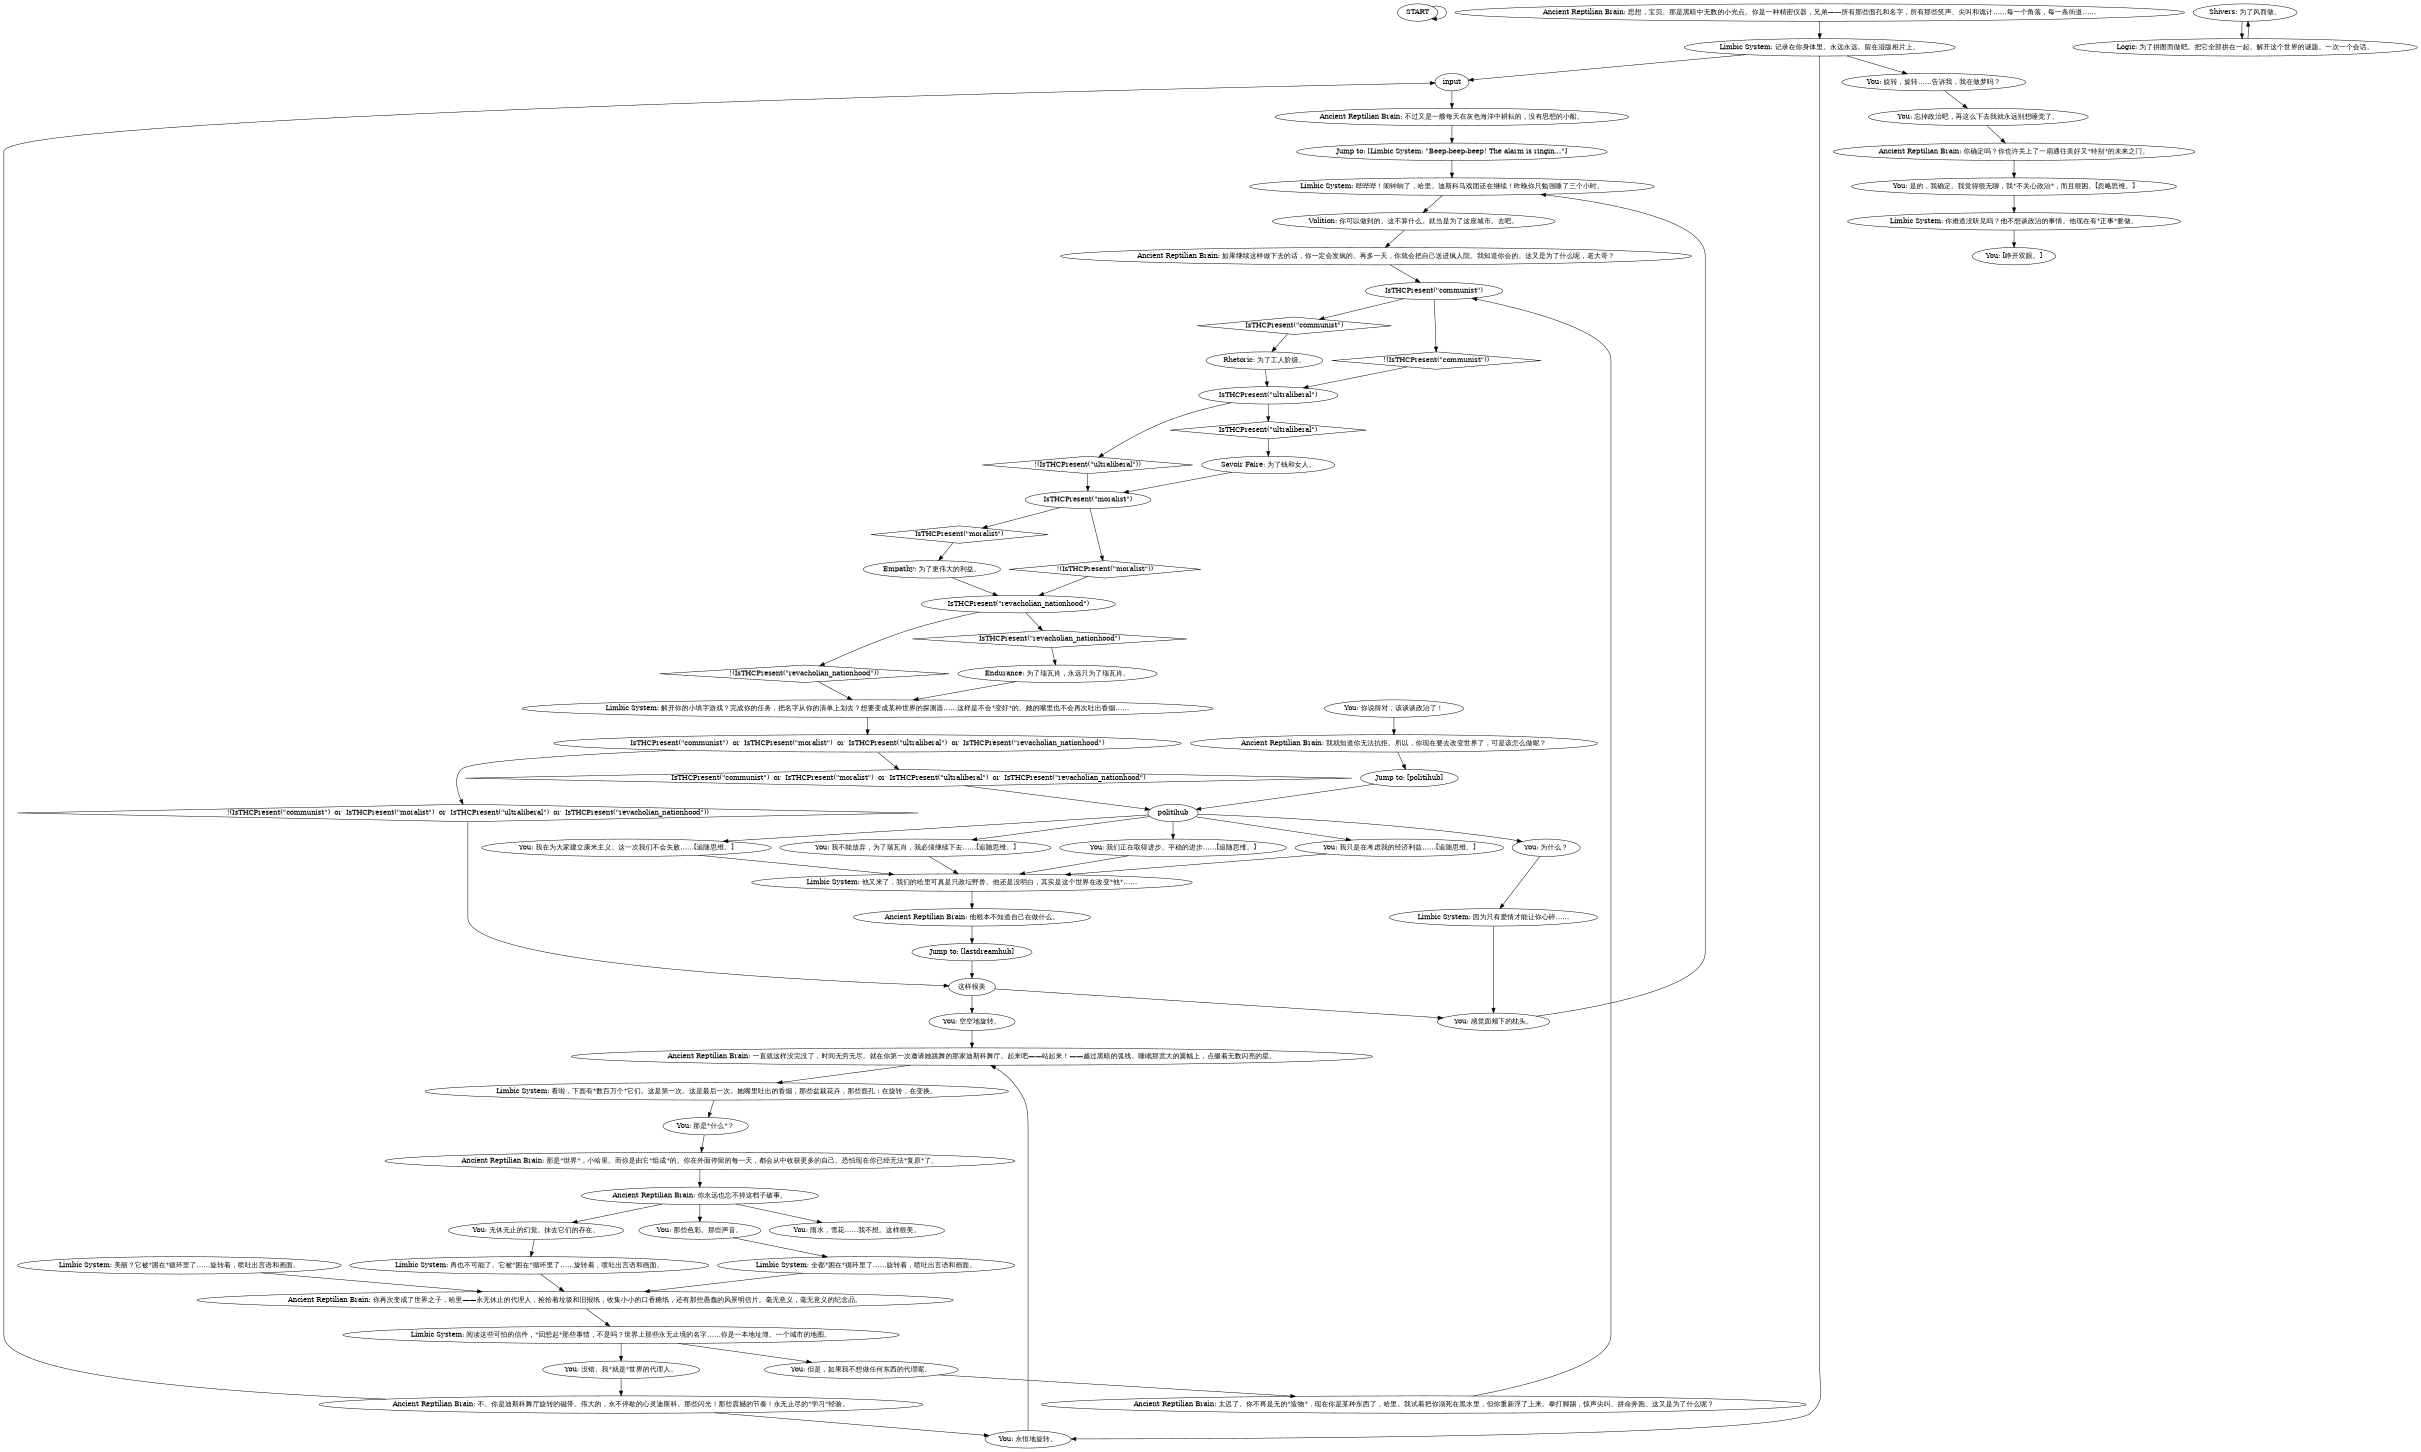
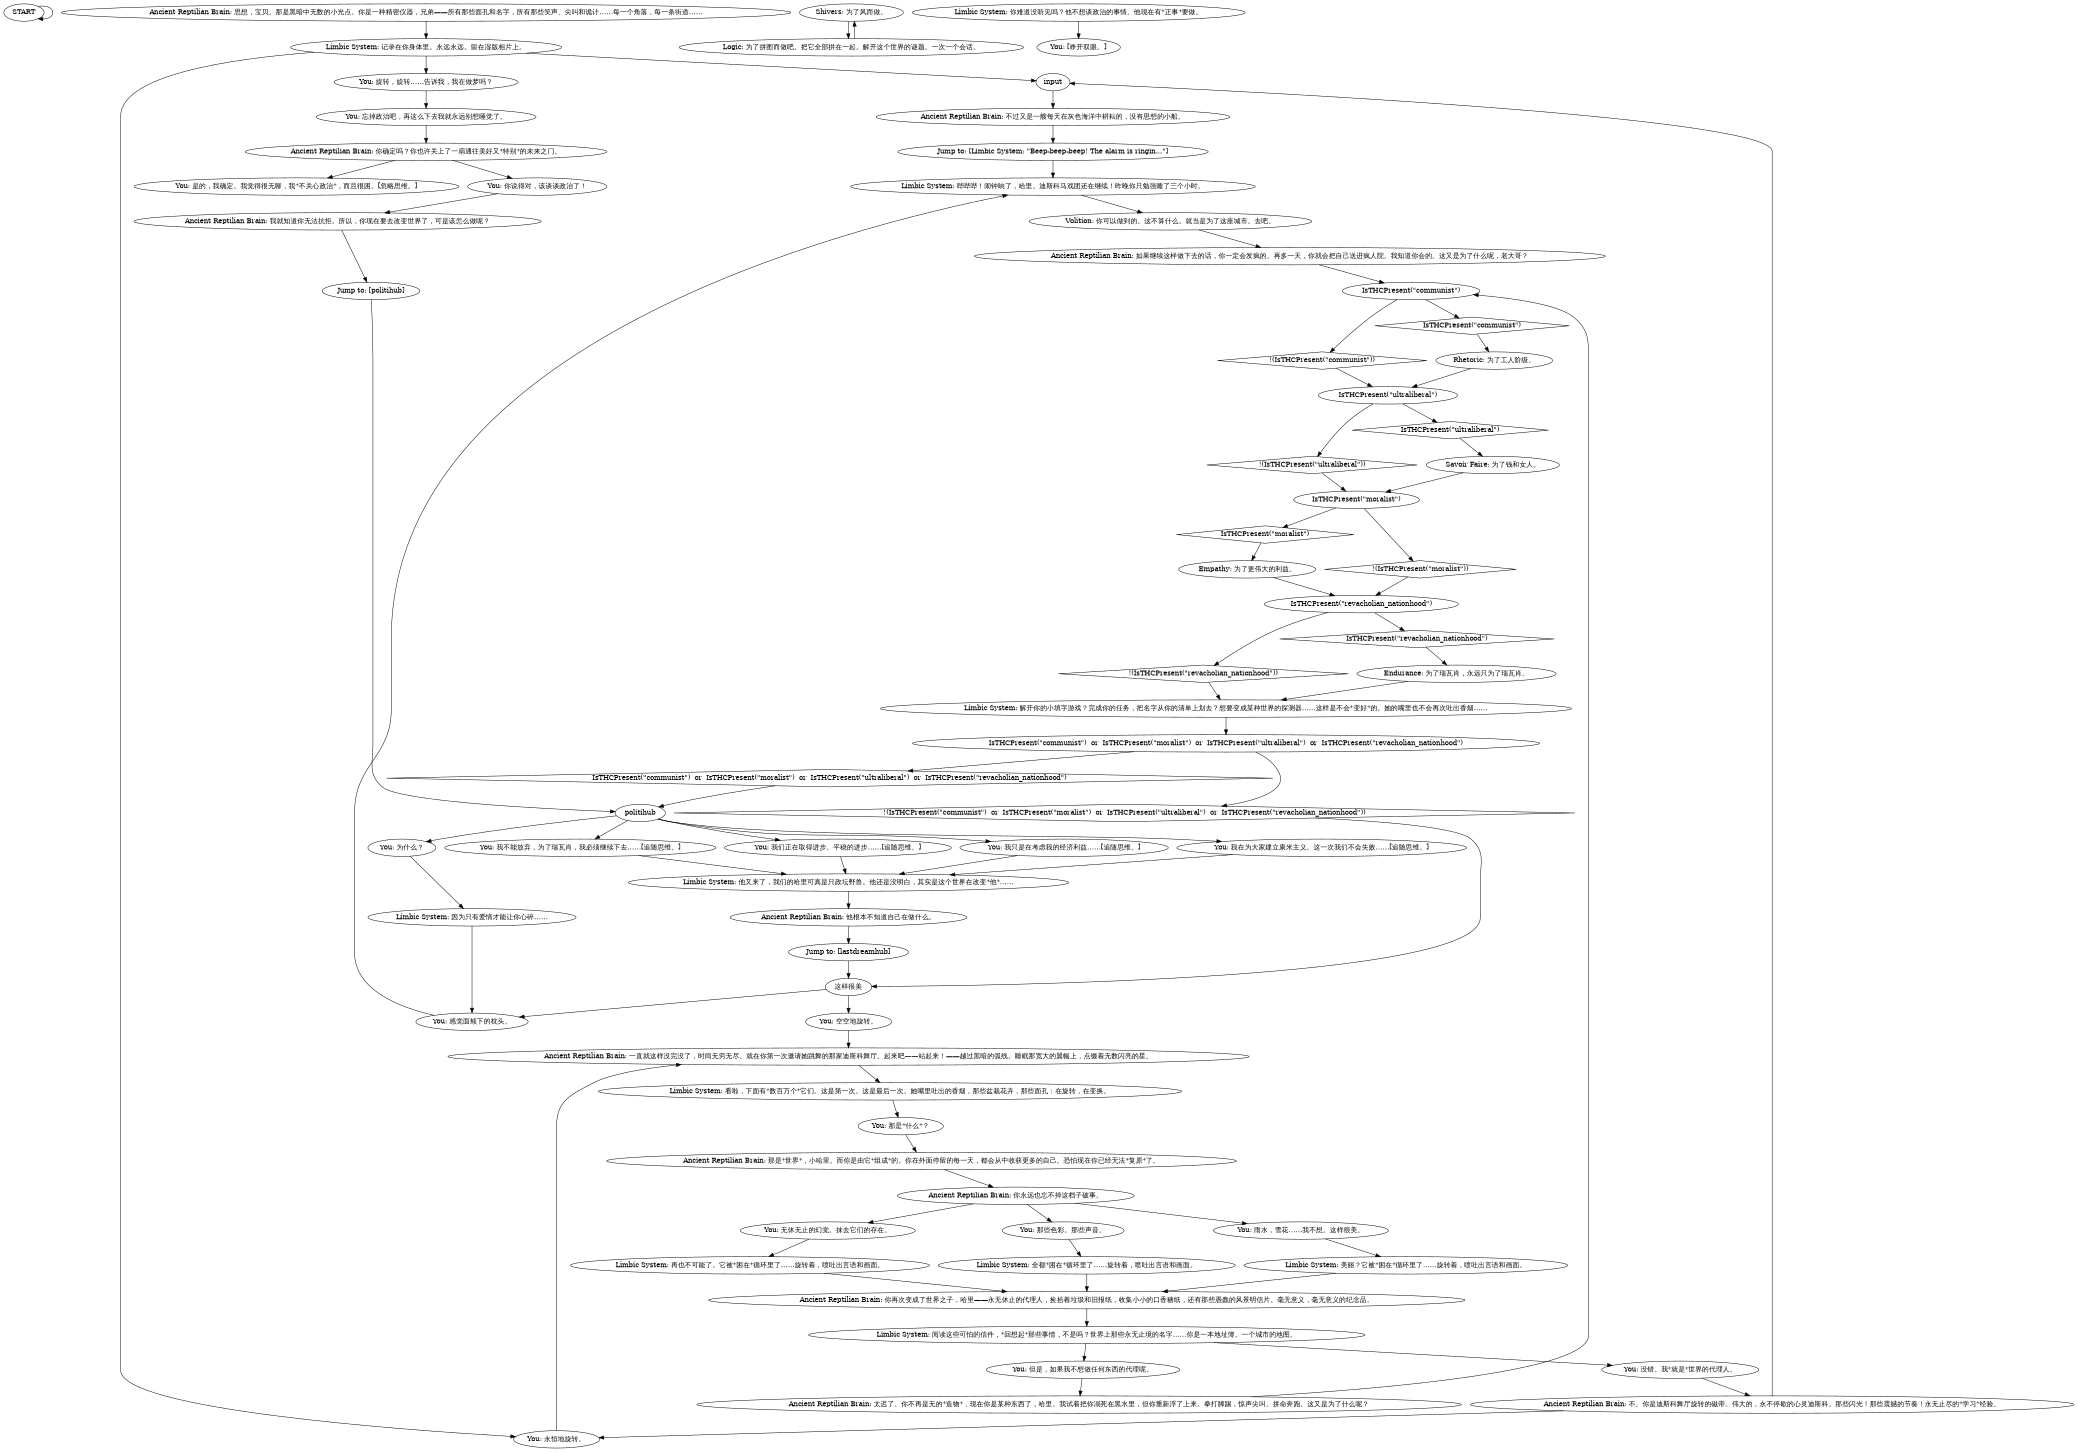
none -> (480, 169)
(2014, 202) -> none
none -> (1351, 1247)
